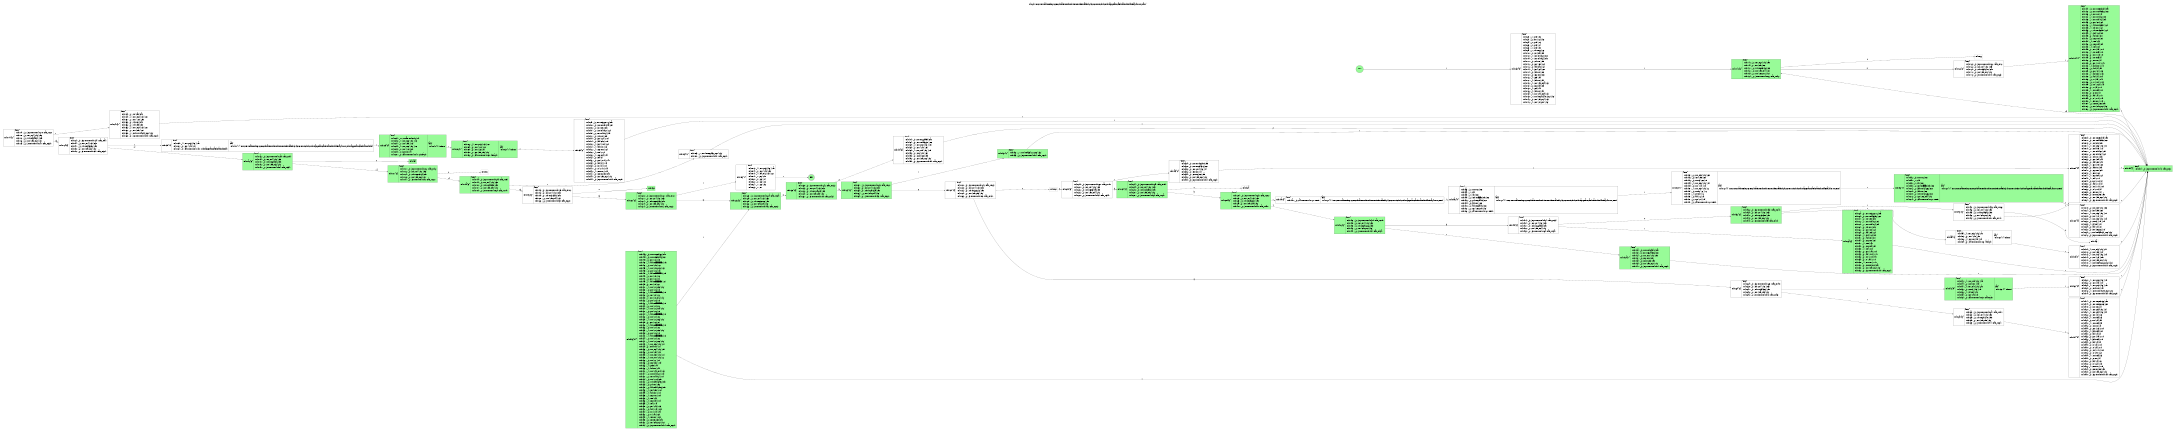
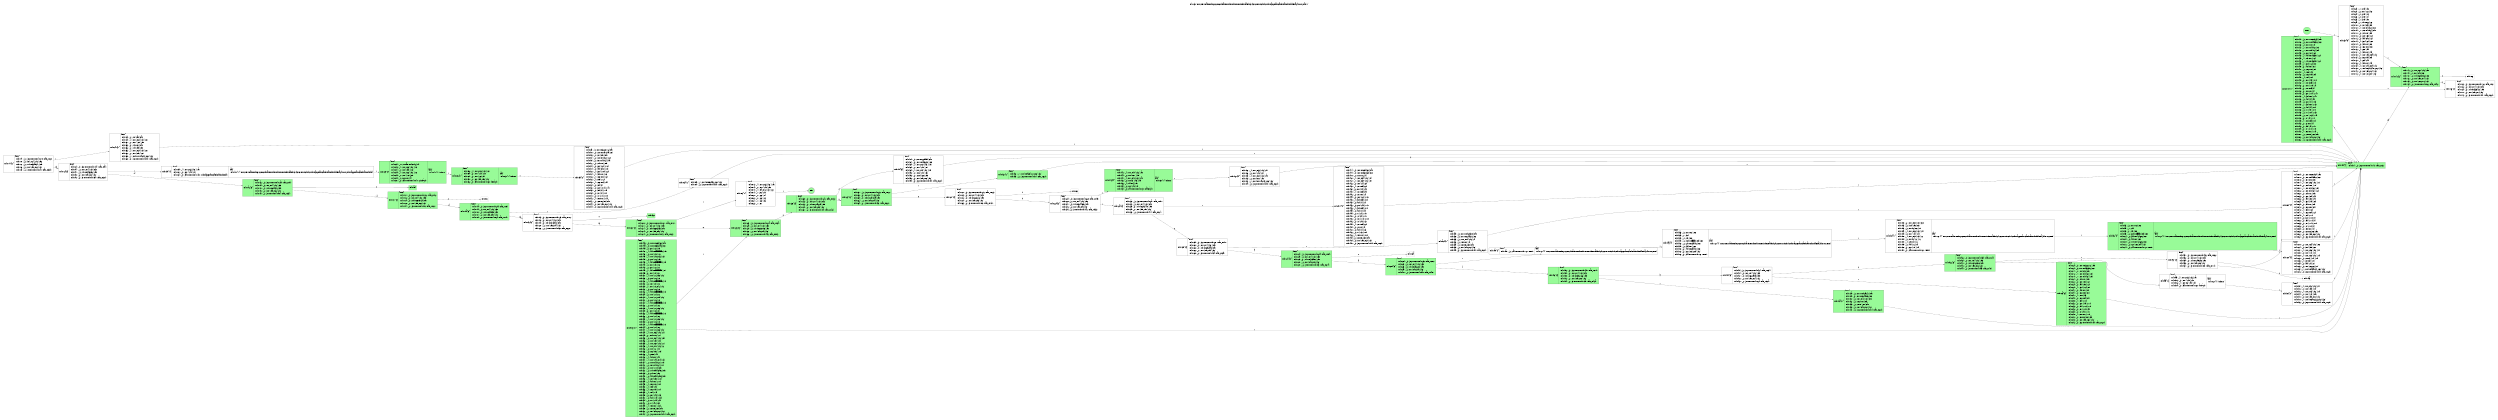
(2036, 64) -> (2388, 89)
(1059, 190) -> (1170, 227)
